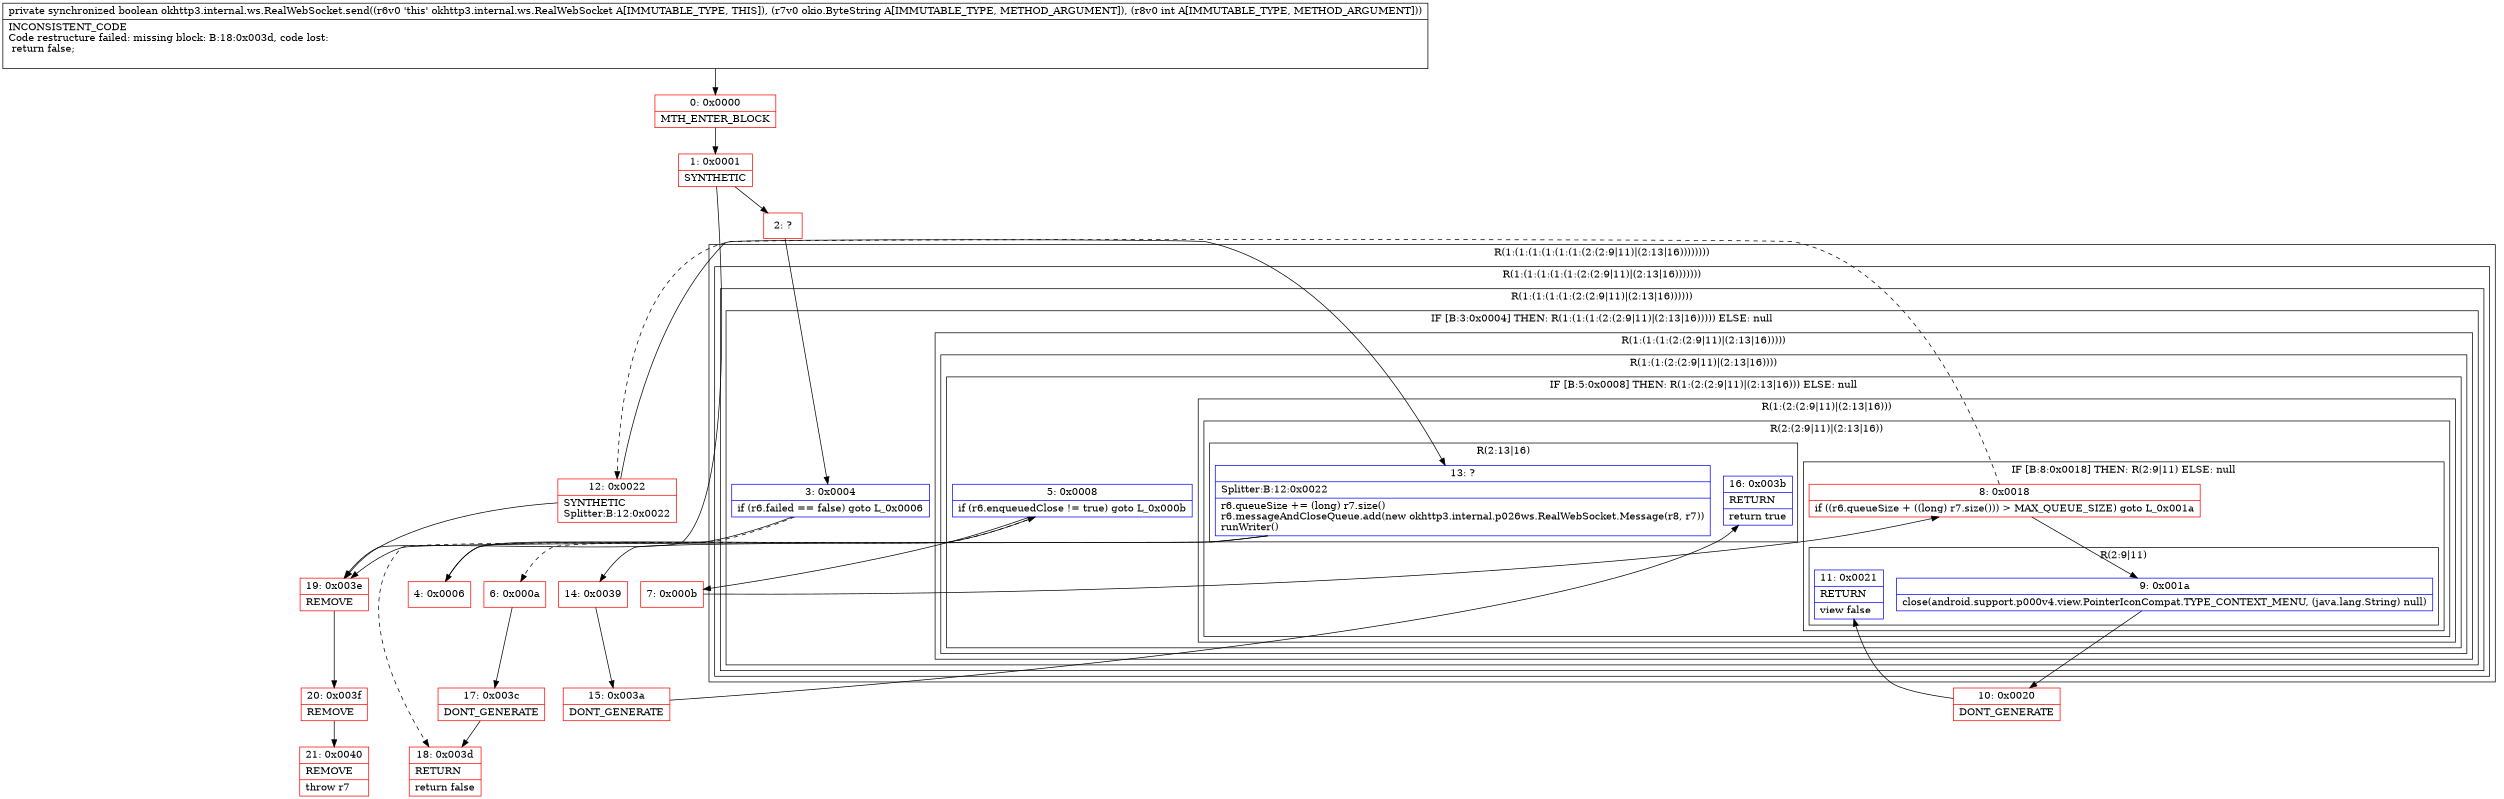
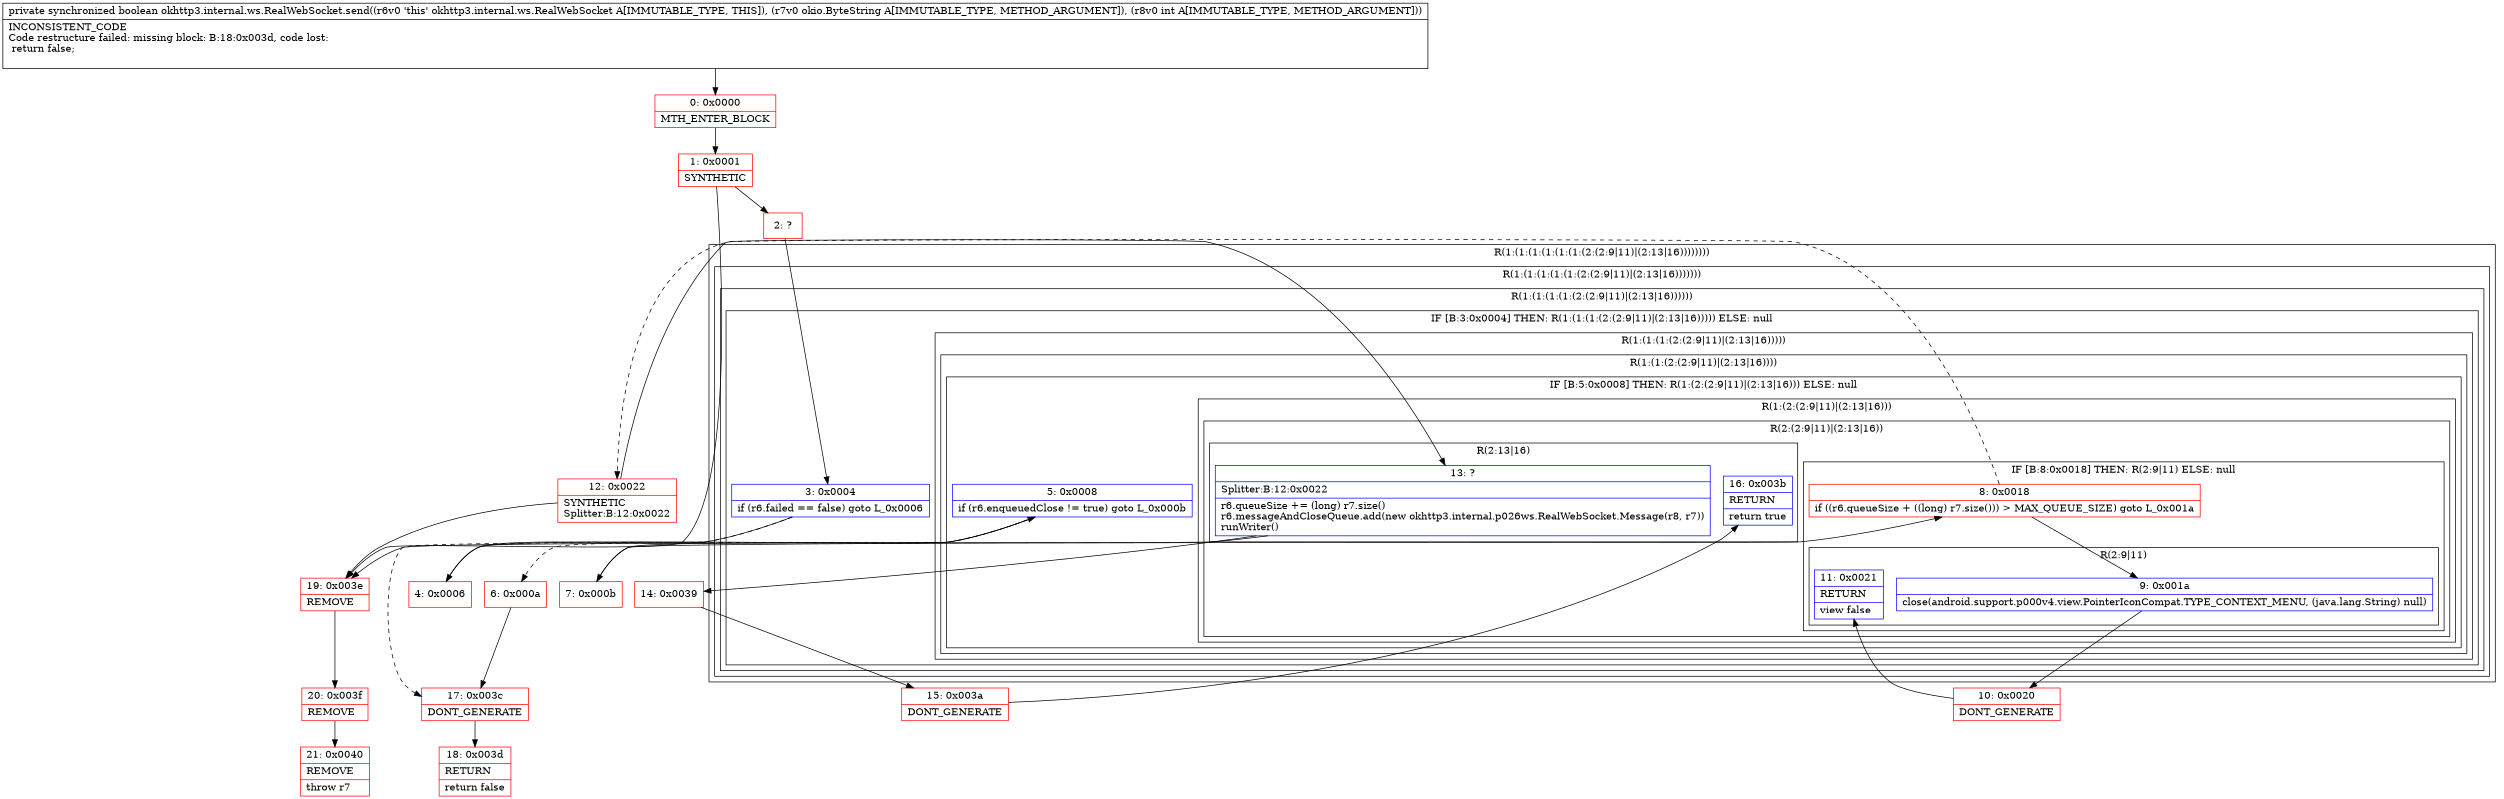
(395, 557) -> (394, 564)
